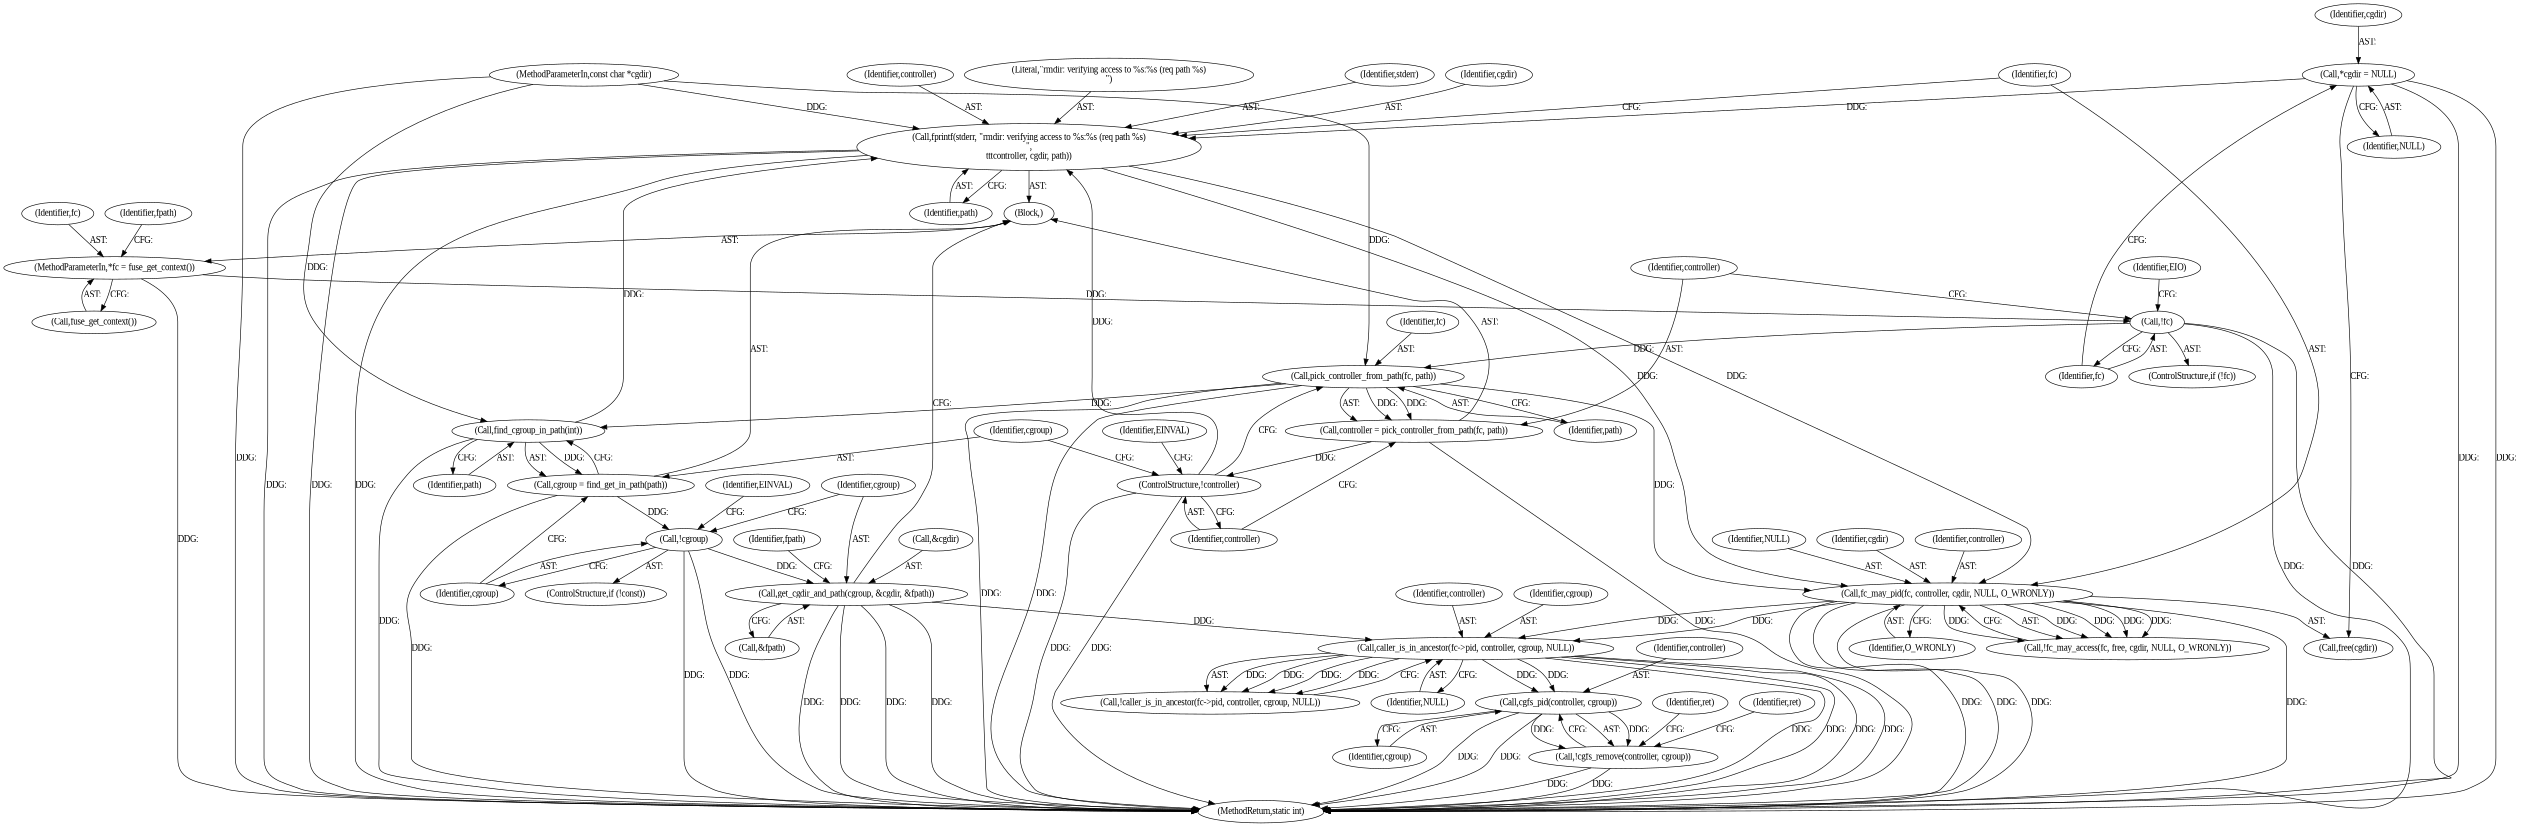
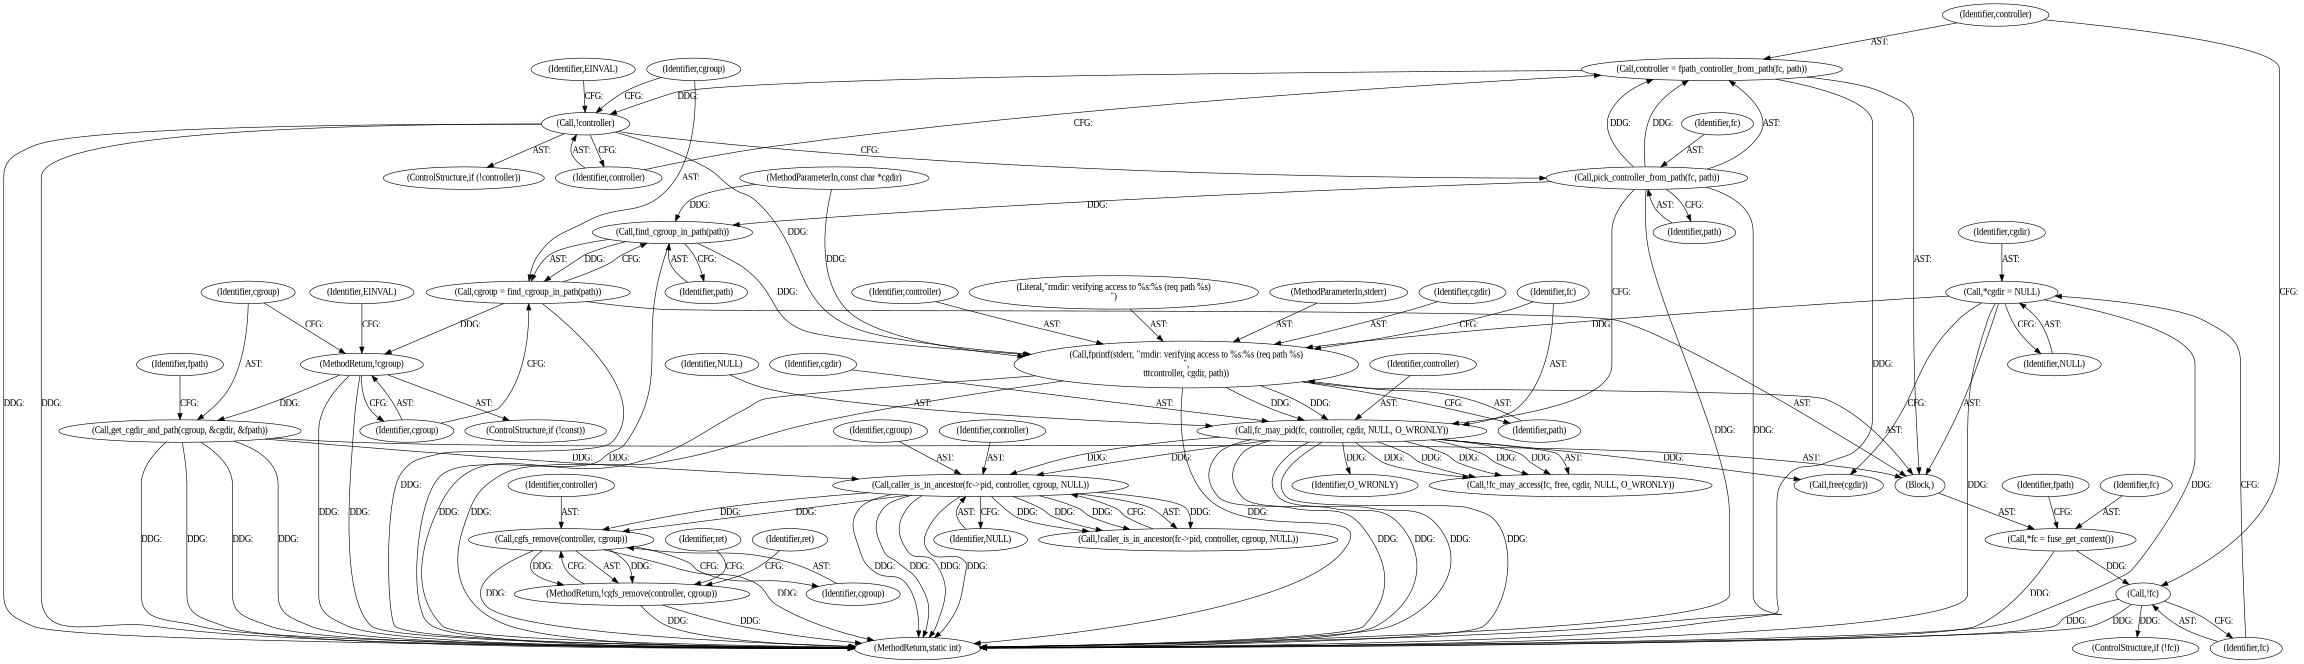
(1390, 75) -> (1339, 292)
(1128, 98) -> none
none -> (464, 178)
(115, 268) -> (2061, 540)
(2160, 268) -> none
(94, 322) -> none
(1780, 335) -> none
(2194, 350) -> (2151, 621)
none -> (1965, 397)
(943, 404) -> (1813, 458)
(528, 431) -> (672, 233)
(1414, 431) -> (1712, 69)
(601, 485) -> (528, 292)
(1189, 485) -> (586, 124)
(1666, 485) -> (1622, 292)
(684, 540) -> (362, 365)
(936, 540) -> none
(1923, 621) -> (1358, 458)
(2318, 621) -> (1675, 458)
(1885, 623) -> none
(1994, 630) -> none
(762, 649) -> none
(1558, 703) -> (561, 540)
(1623, 757) -> (632, 594)
(266, 786) -> none
